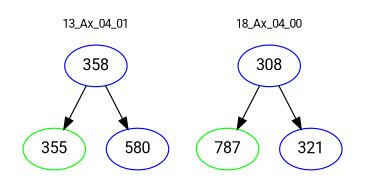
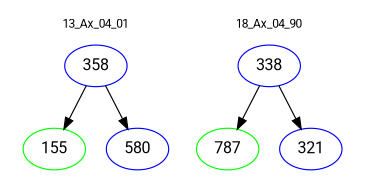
(269, 25) -> (269, 25)
(269, 66) -> (269, 66)
(54, 149) -> (54, 149)
